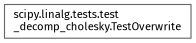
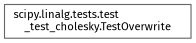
(98, 21) -> (98, 21)
